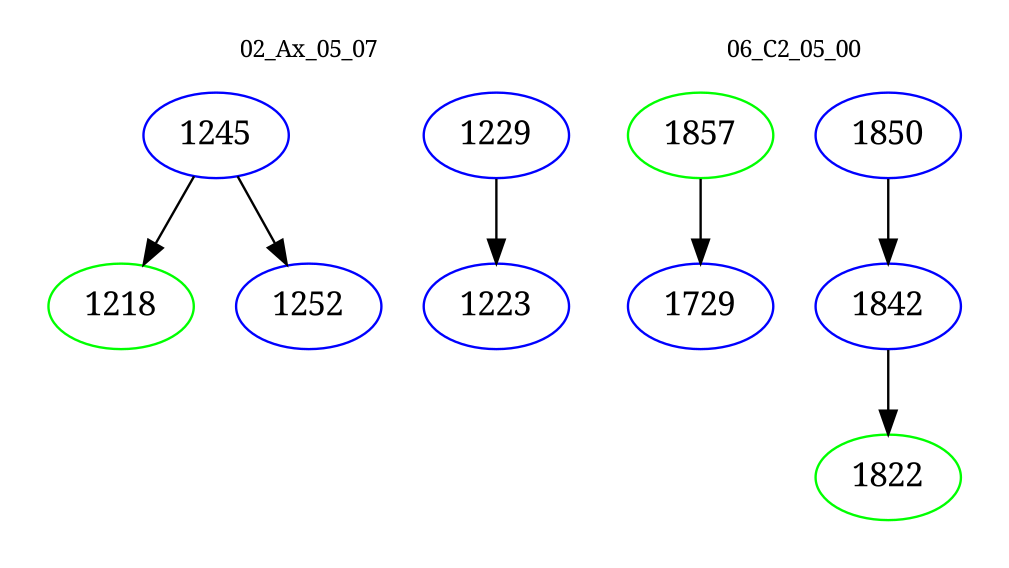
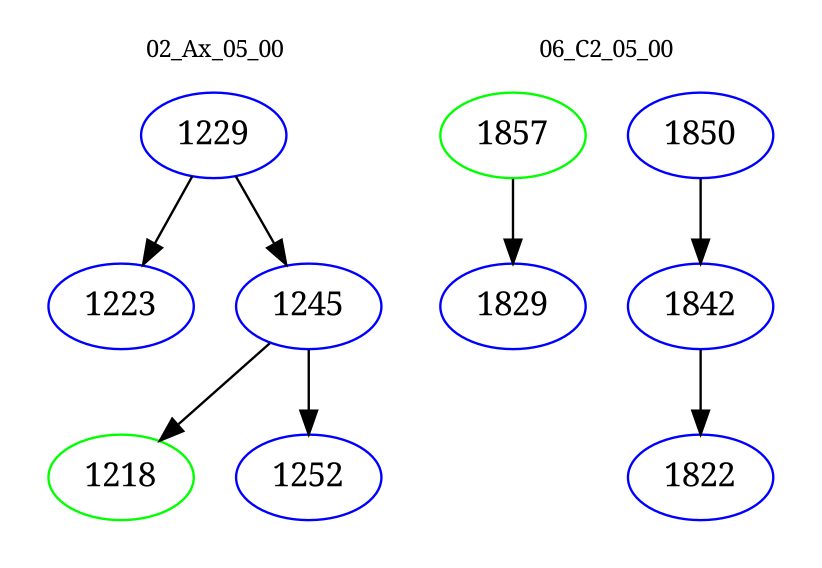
(309, 51) -> (215, 51)
none -> (255, 210)
(701, 306) -> (513, 306)
(888, 477) -> (701, 477)
